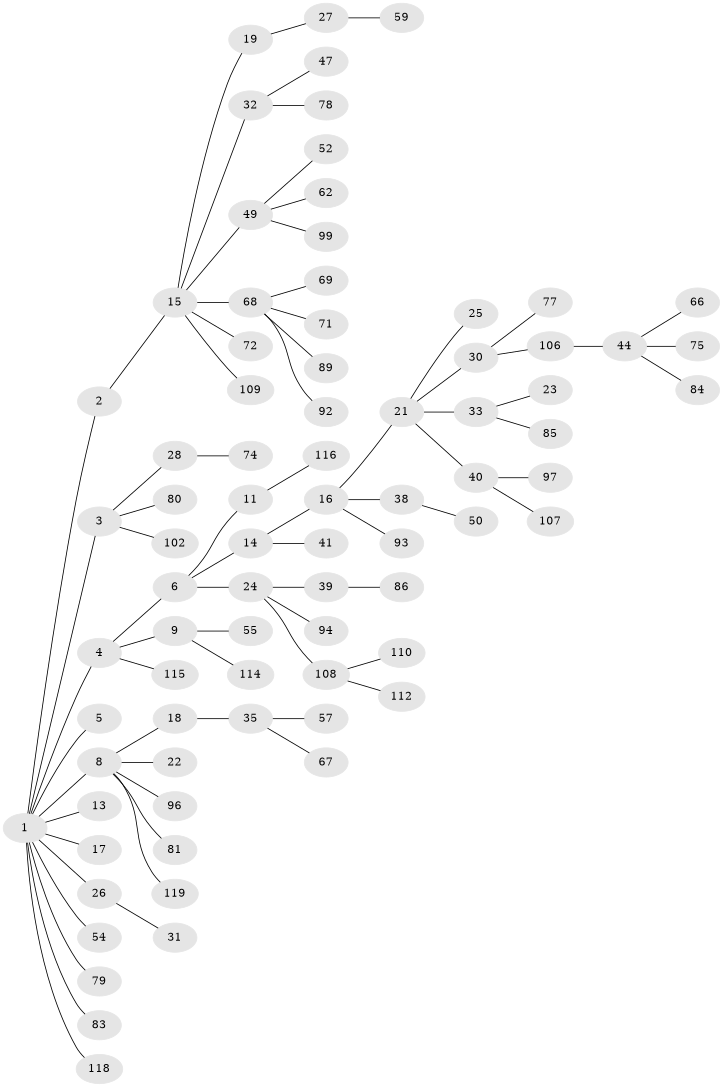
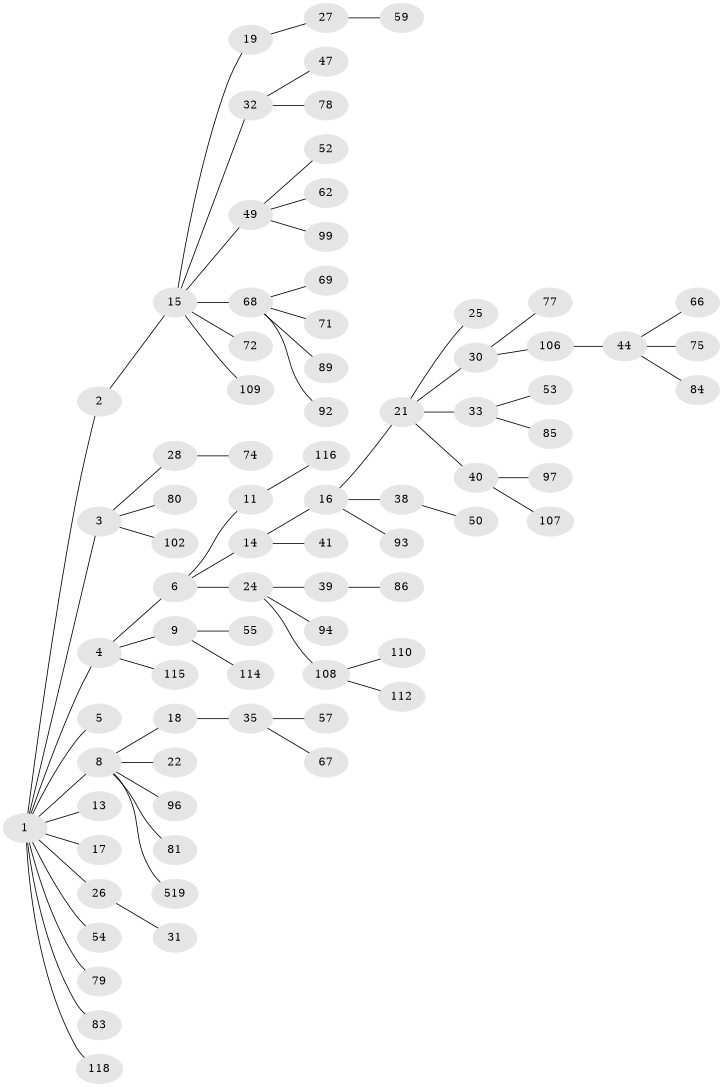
(550, 390) -> (550, 390)
(175, 894) -> (175, 894)
